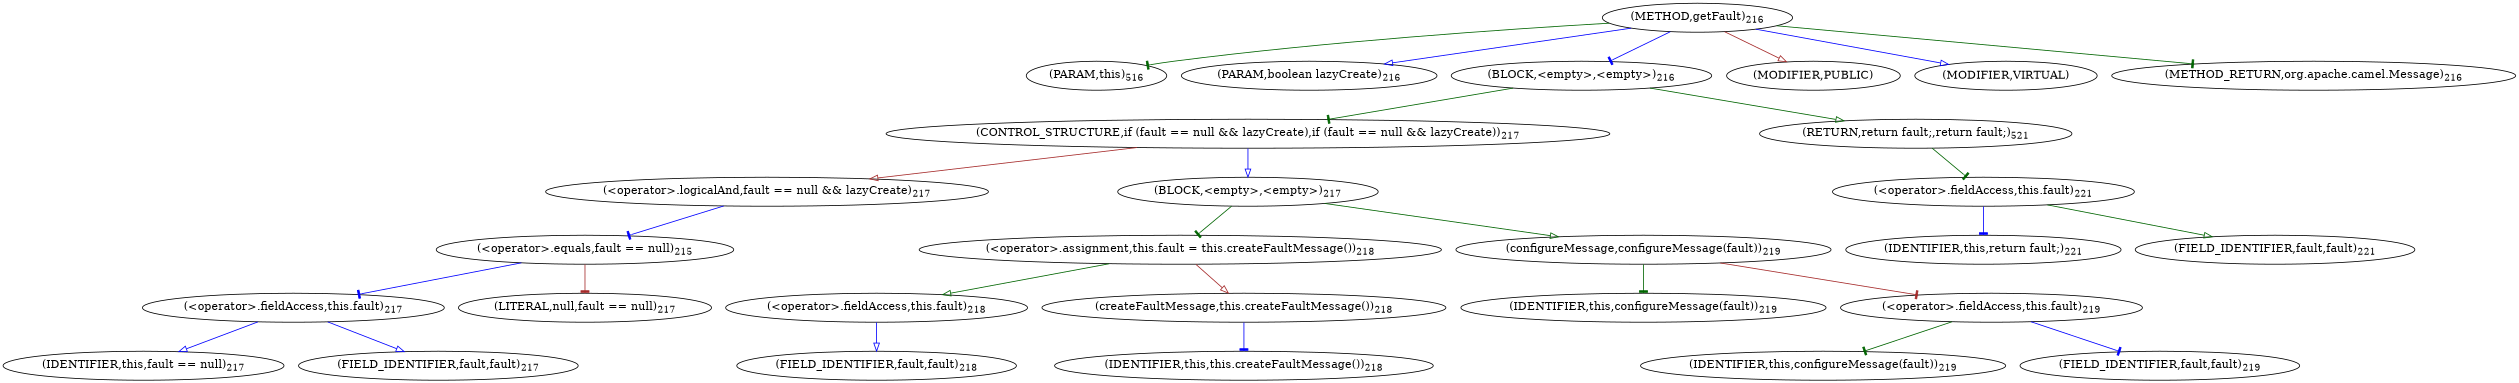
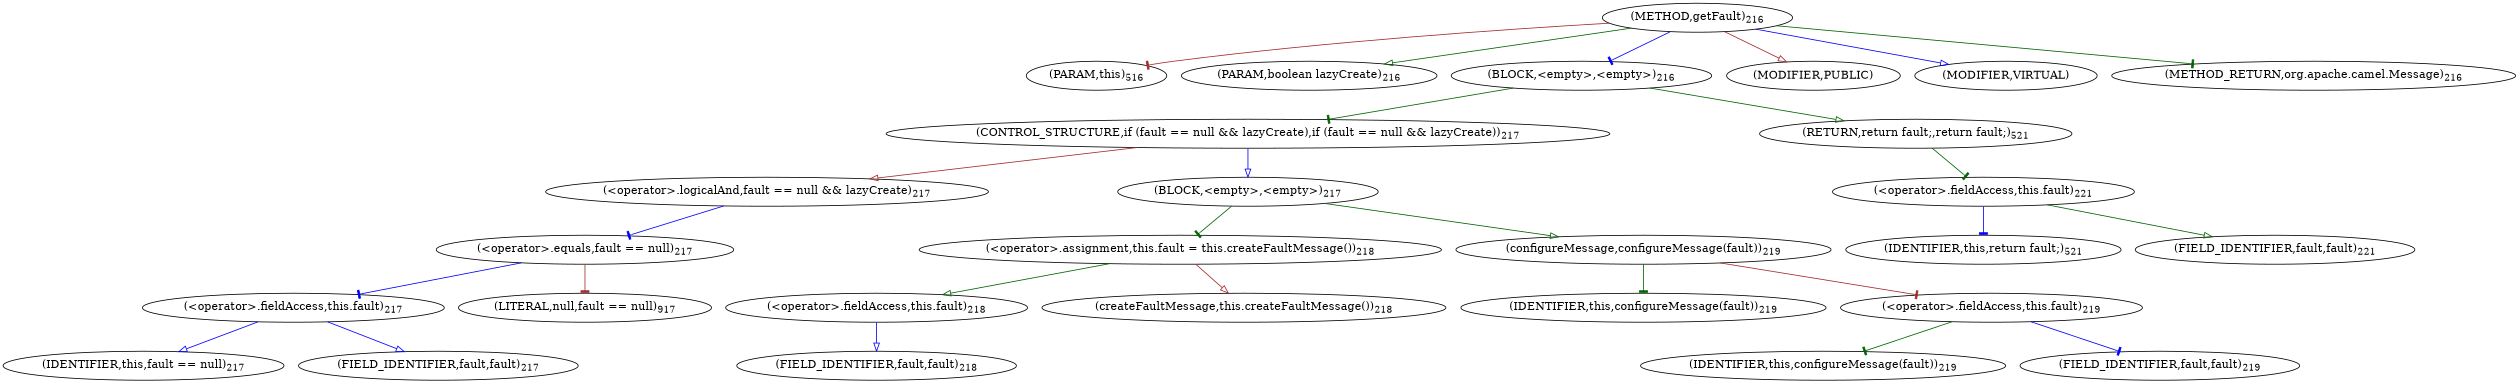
(1379, 40) -> (1379, 40)
(1512, 45) -> (1512, 45)
(684, 249) -> (684, 249)
(2074, 249) -> (2074, 249)
(667, 307) -> (667, 307)
(1244, 366) -> none
